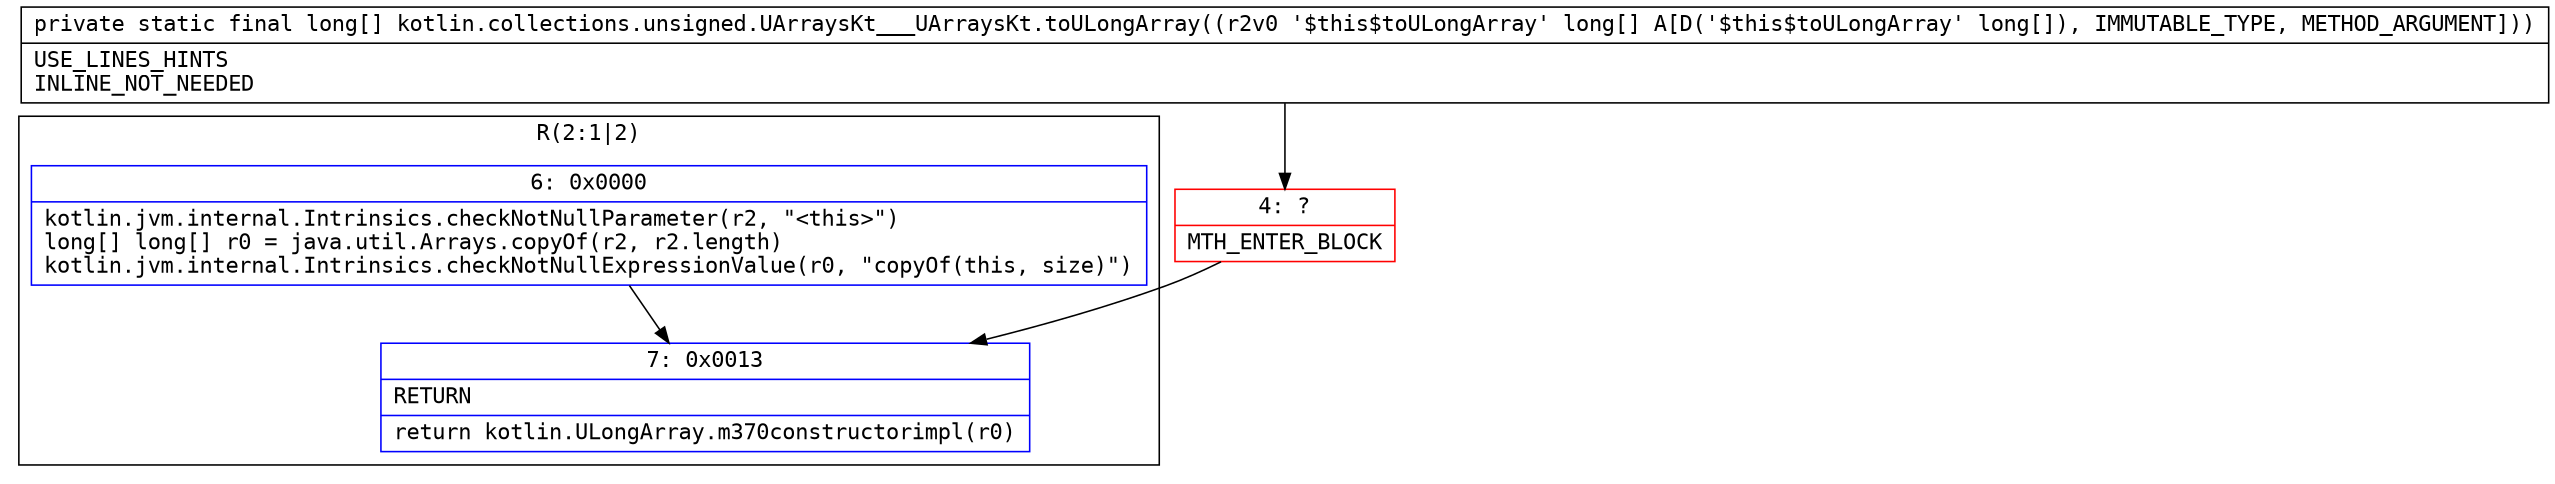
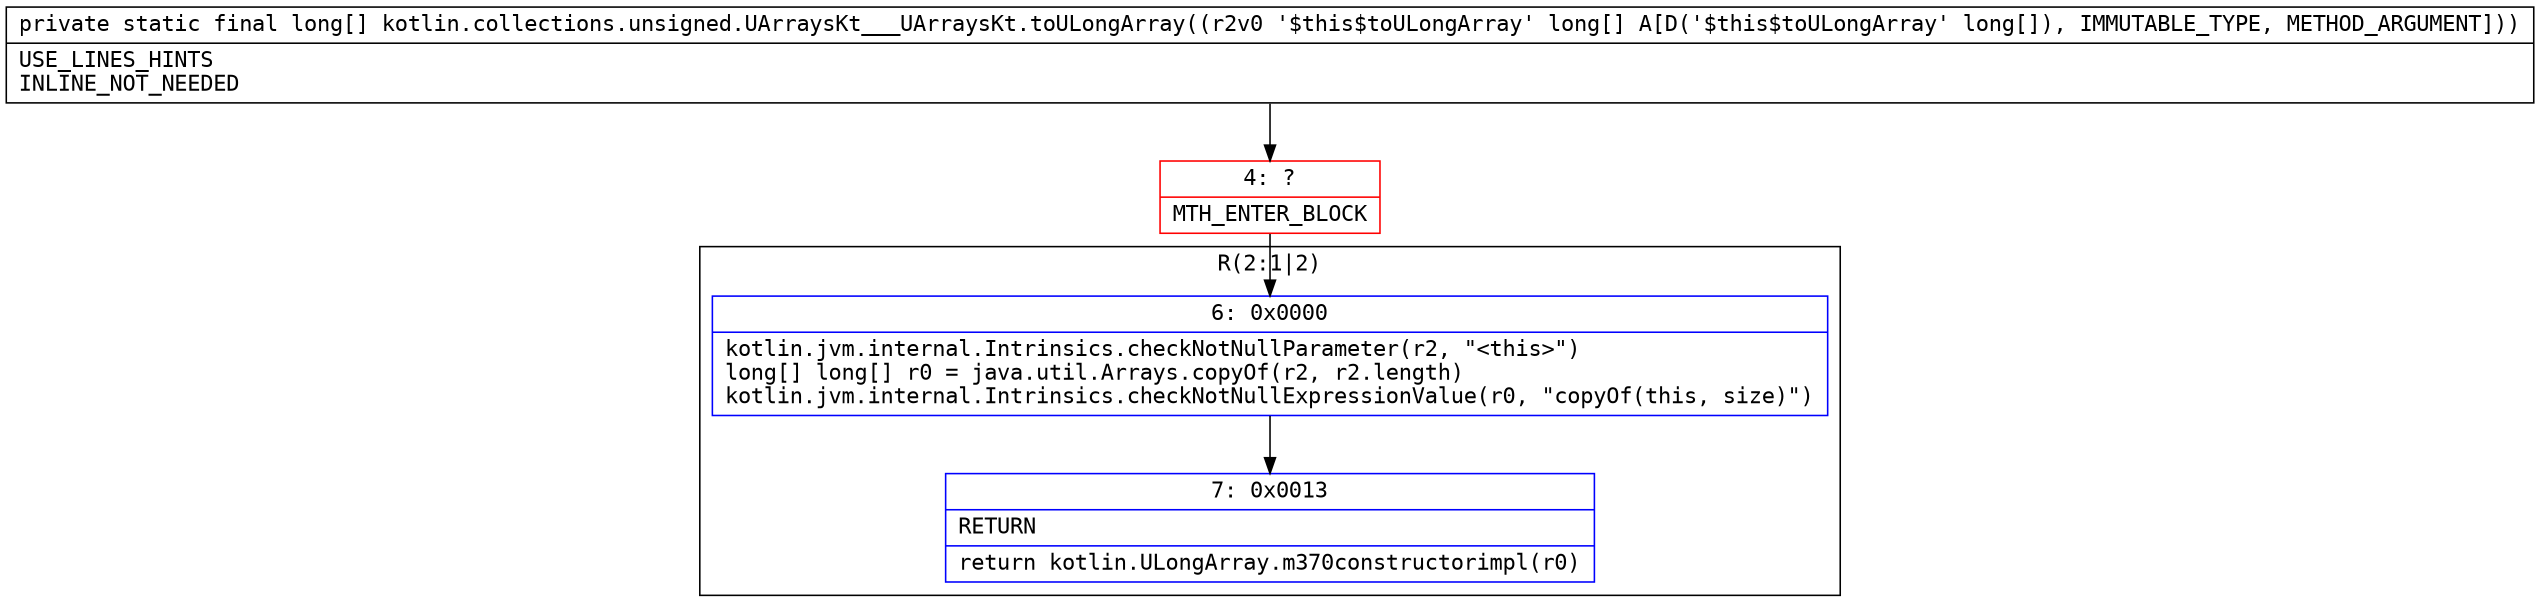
(1106, 306) -> (1270, 257)
